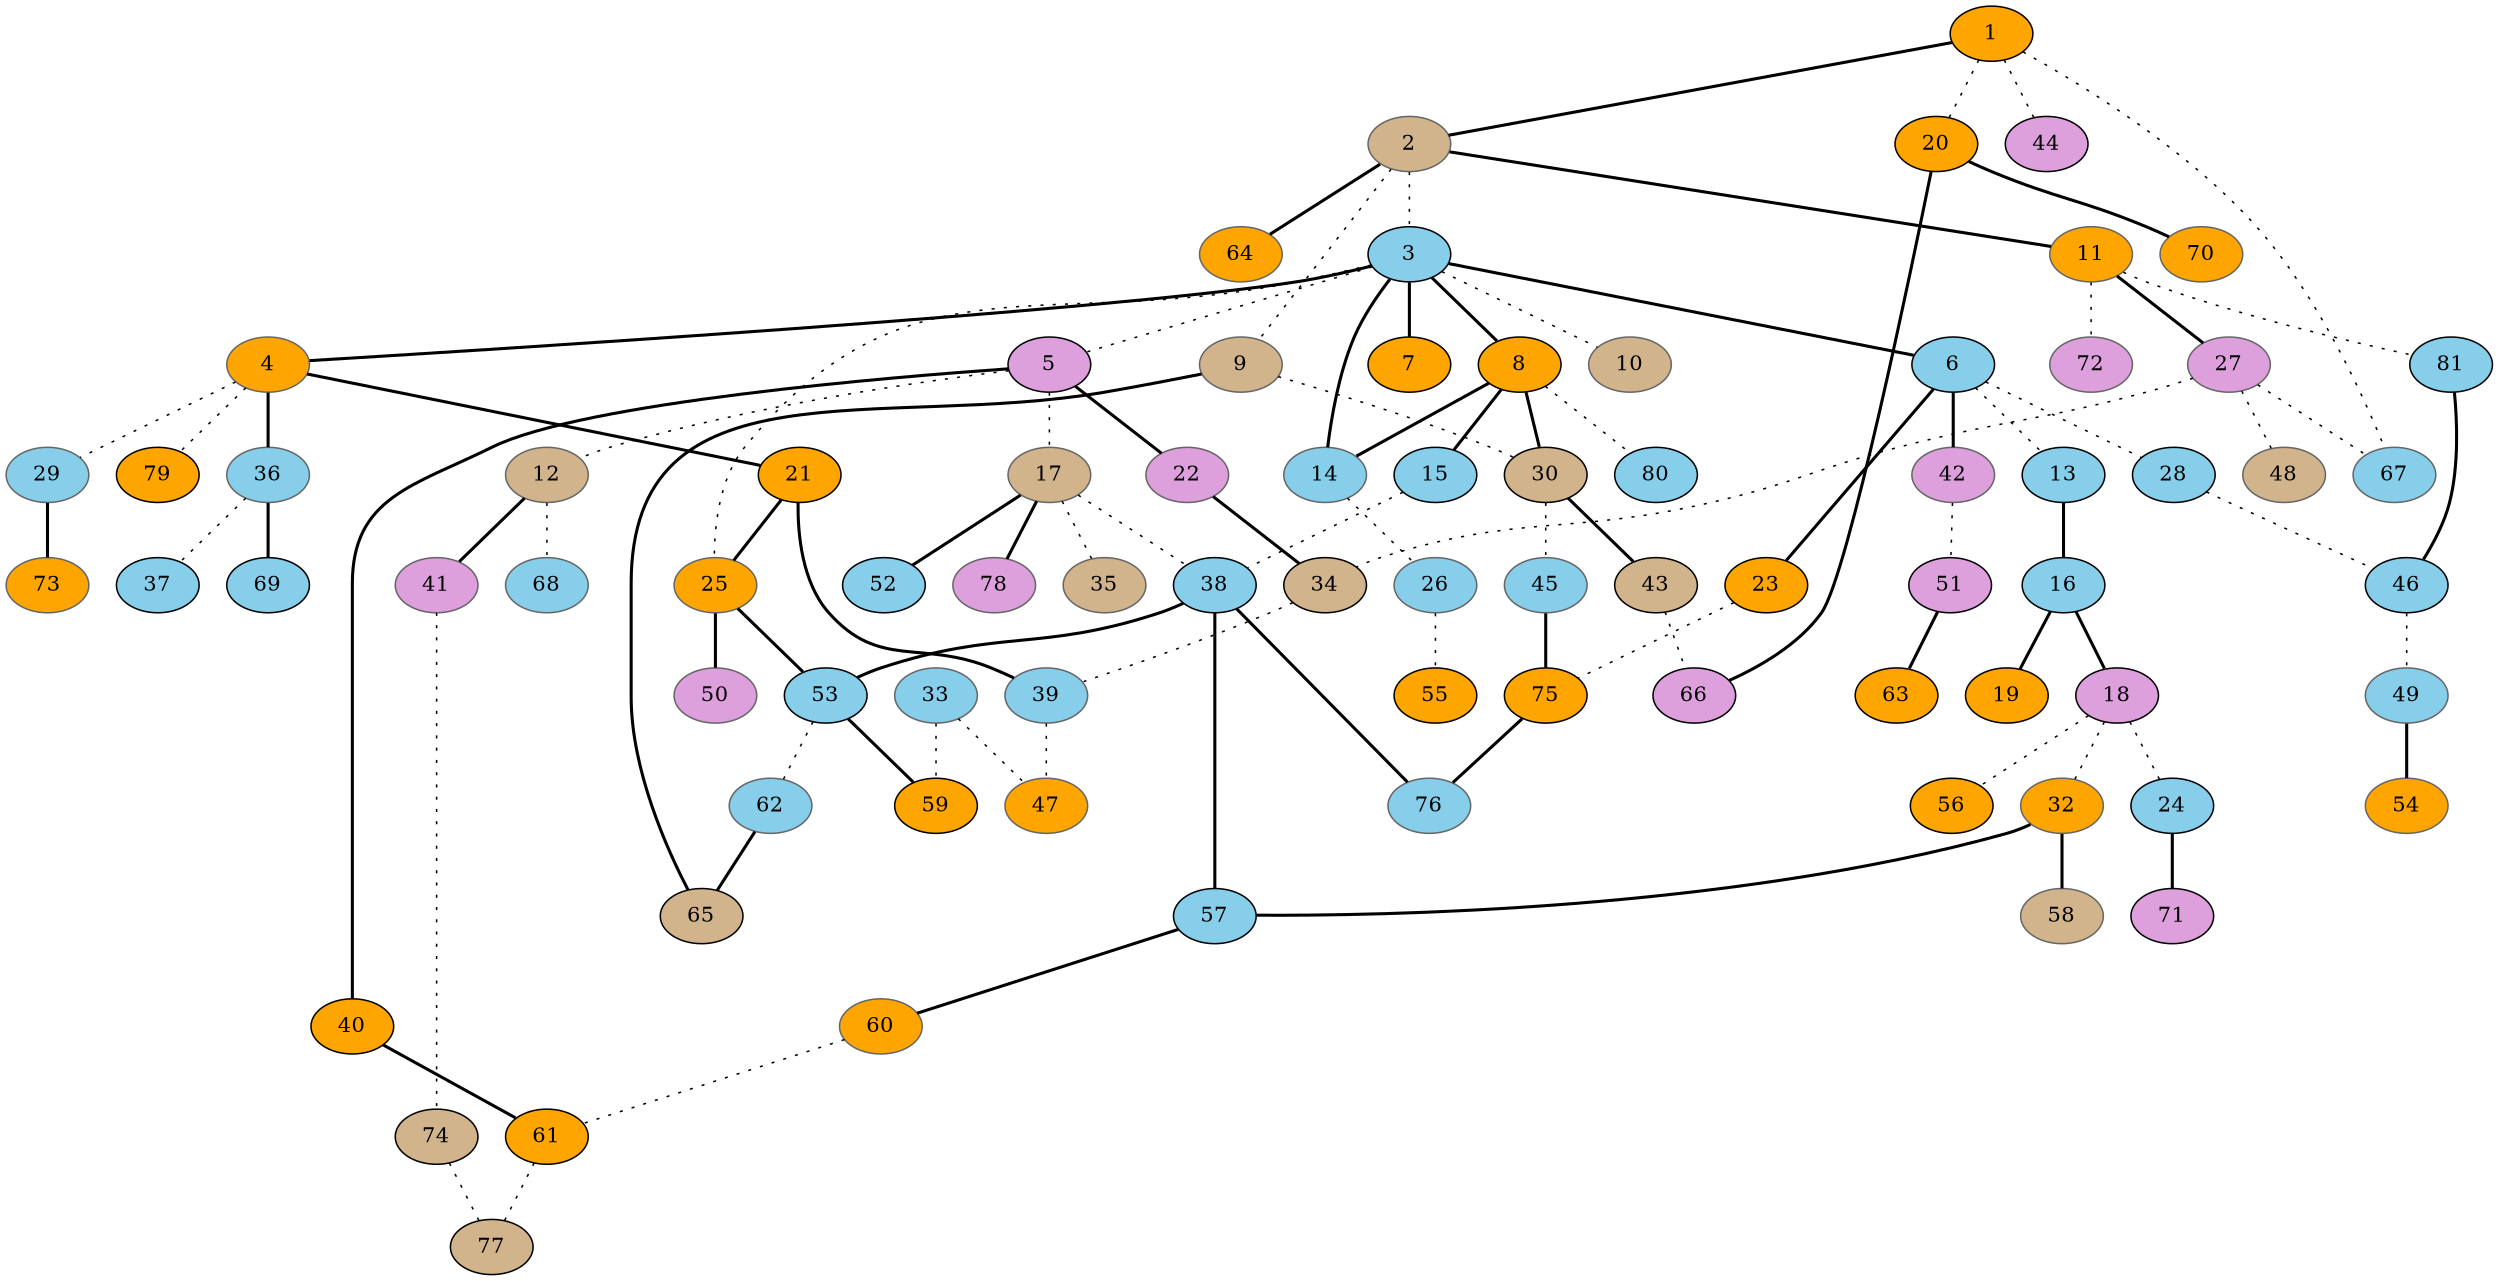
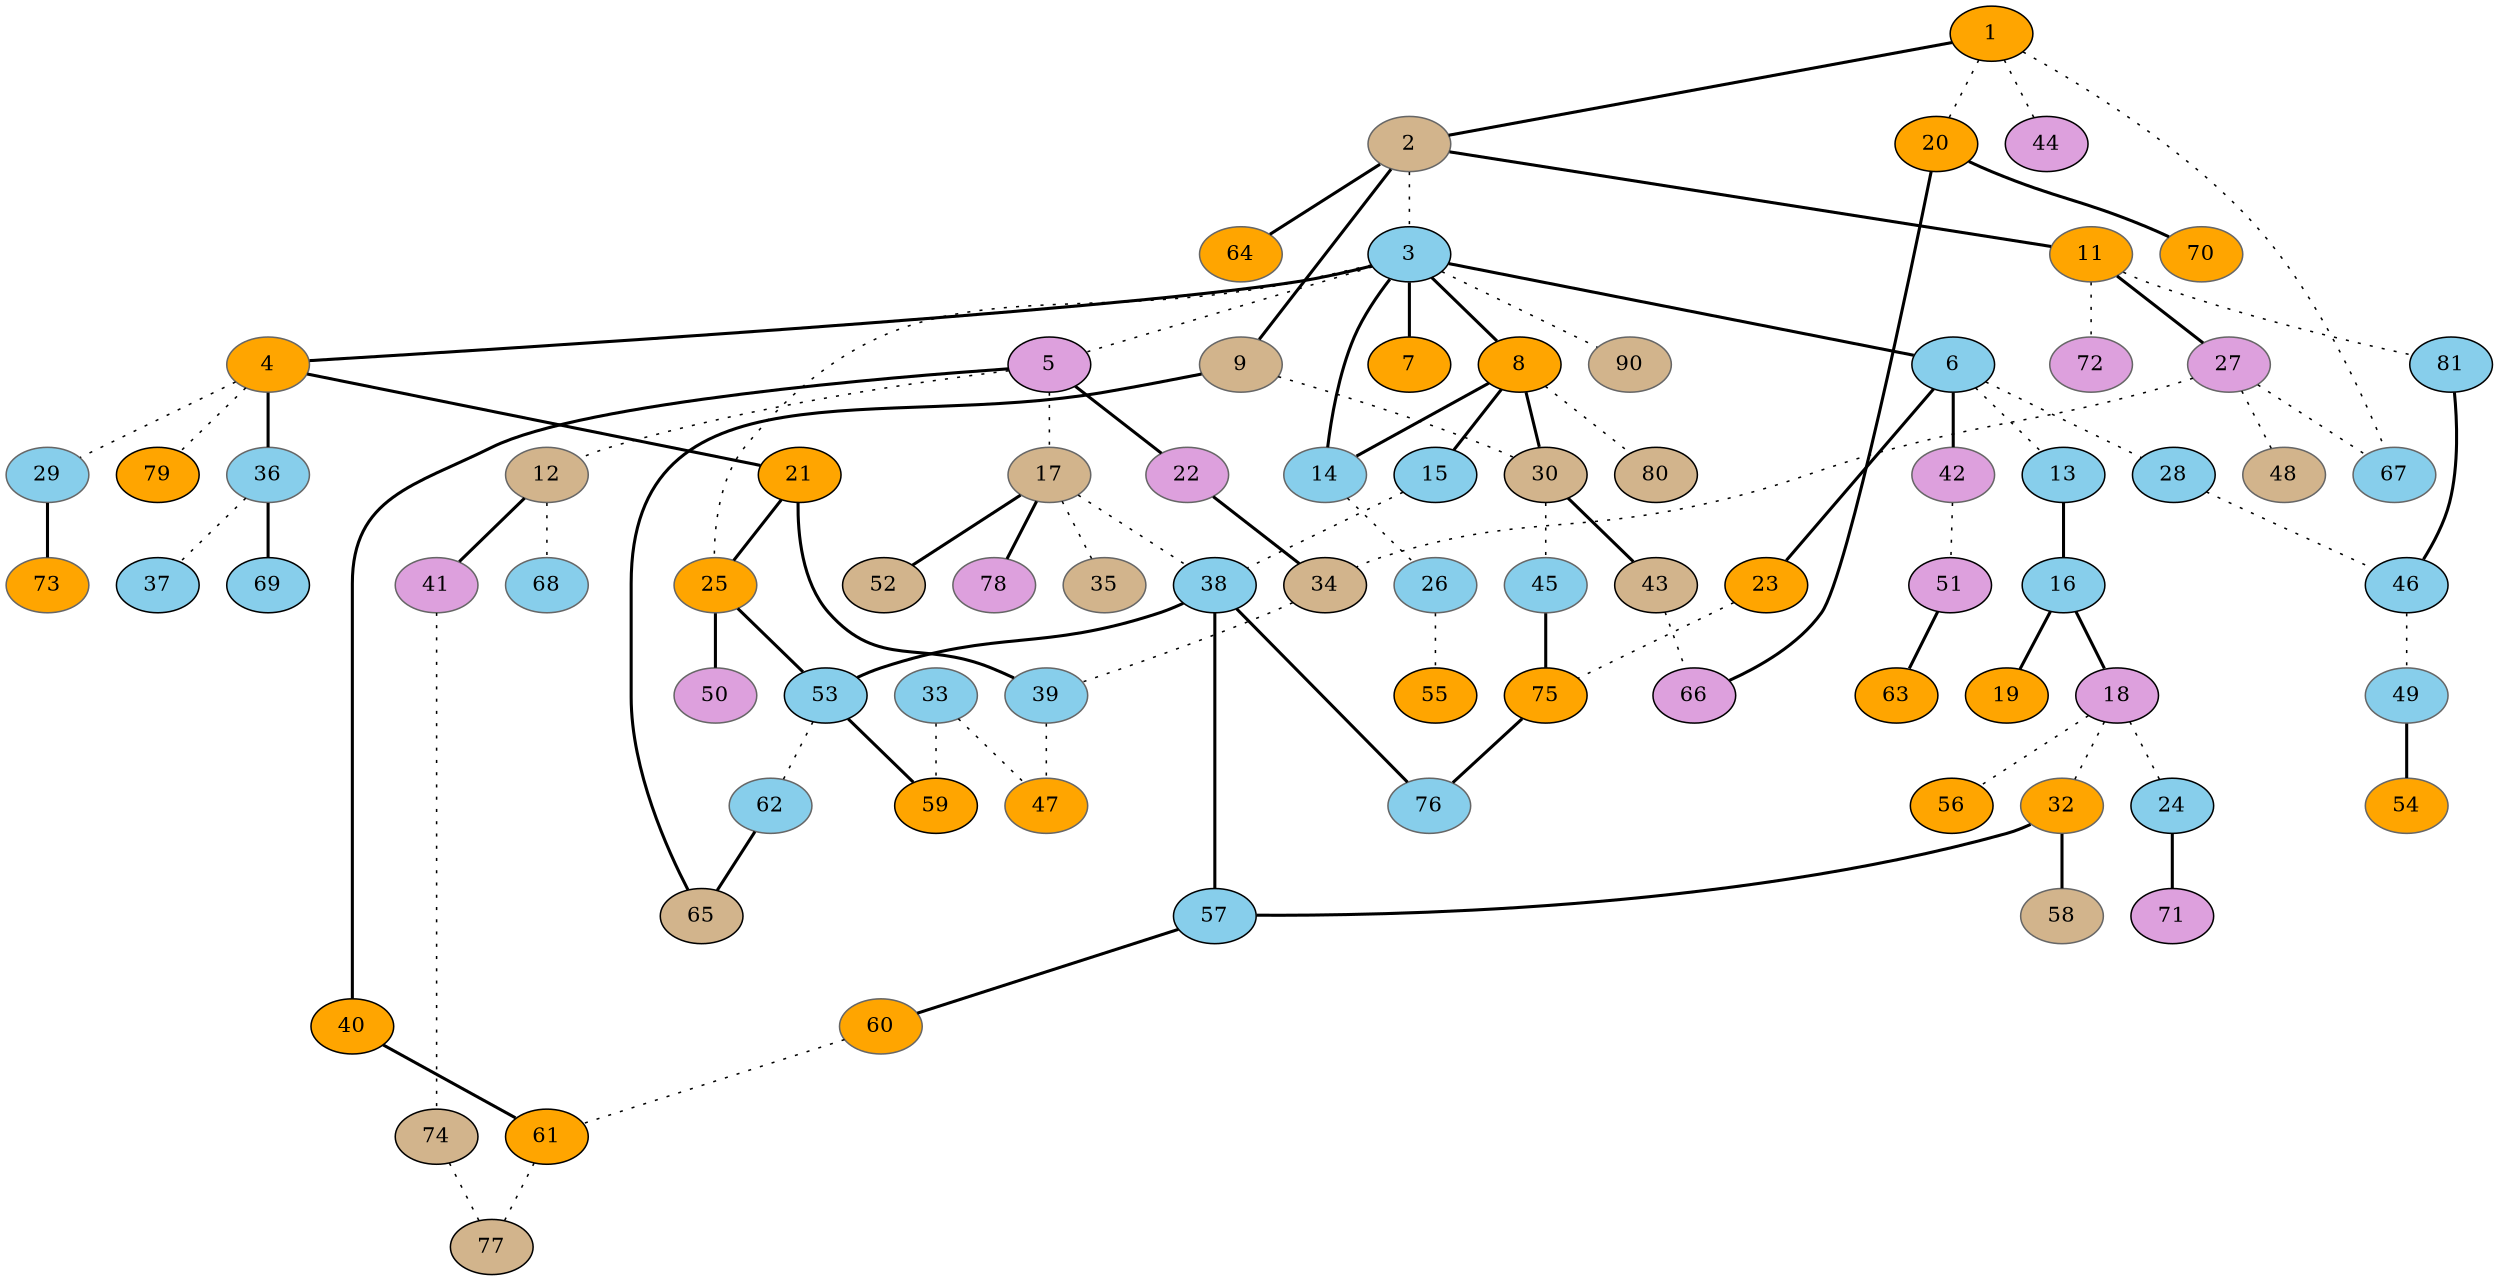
(1325, 254) -> (1325, 254)
(1630, 365) -> (1630, 365)
(1656, 475) -> (1656, 475)
(884, 585) -> (884, 585)
